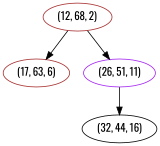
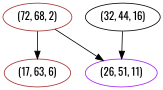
(78, 17) -> (37, 17)
(119, 97) -> (122, 41)
